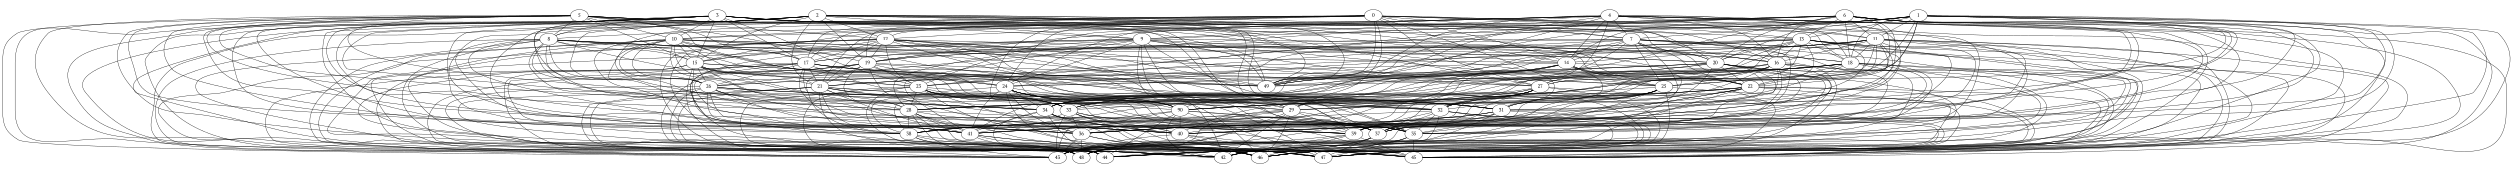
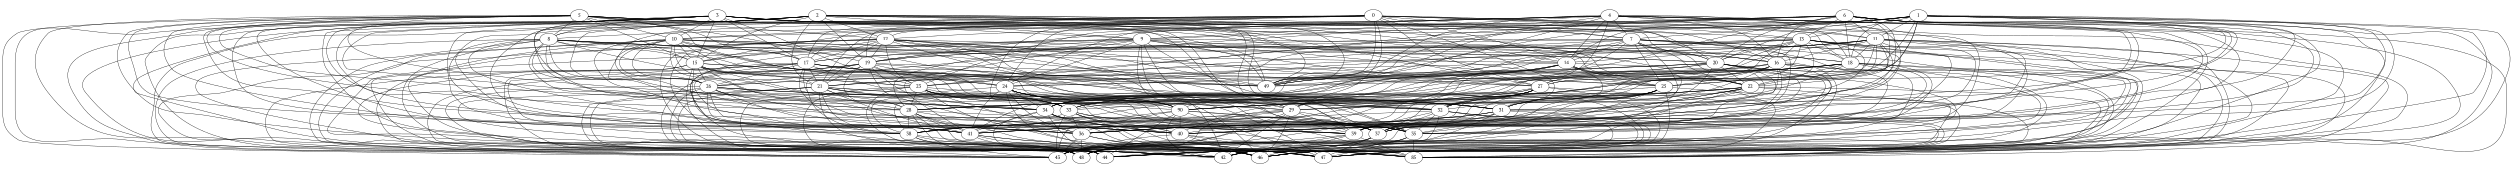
none -> (950, 101)
(2028, 121) -> (1626, 98)
(1414, 158) -> (1414, 158)
